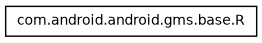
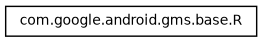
(131, 21) -> (131, 21)
